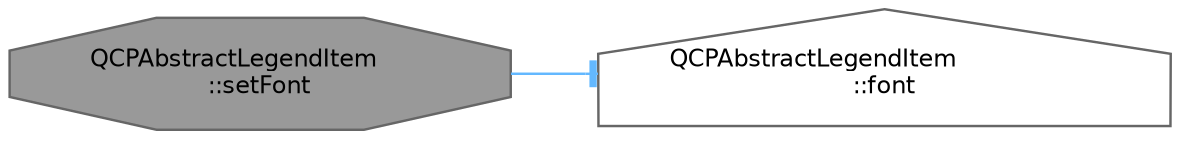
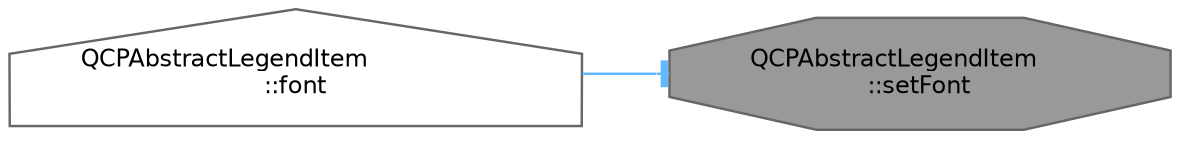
(548, 74) -> (619, 74)
